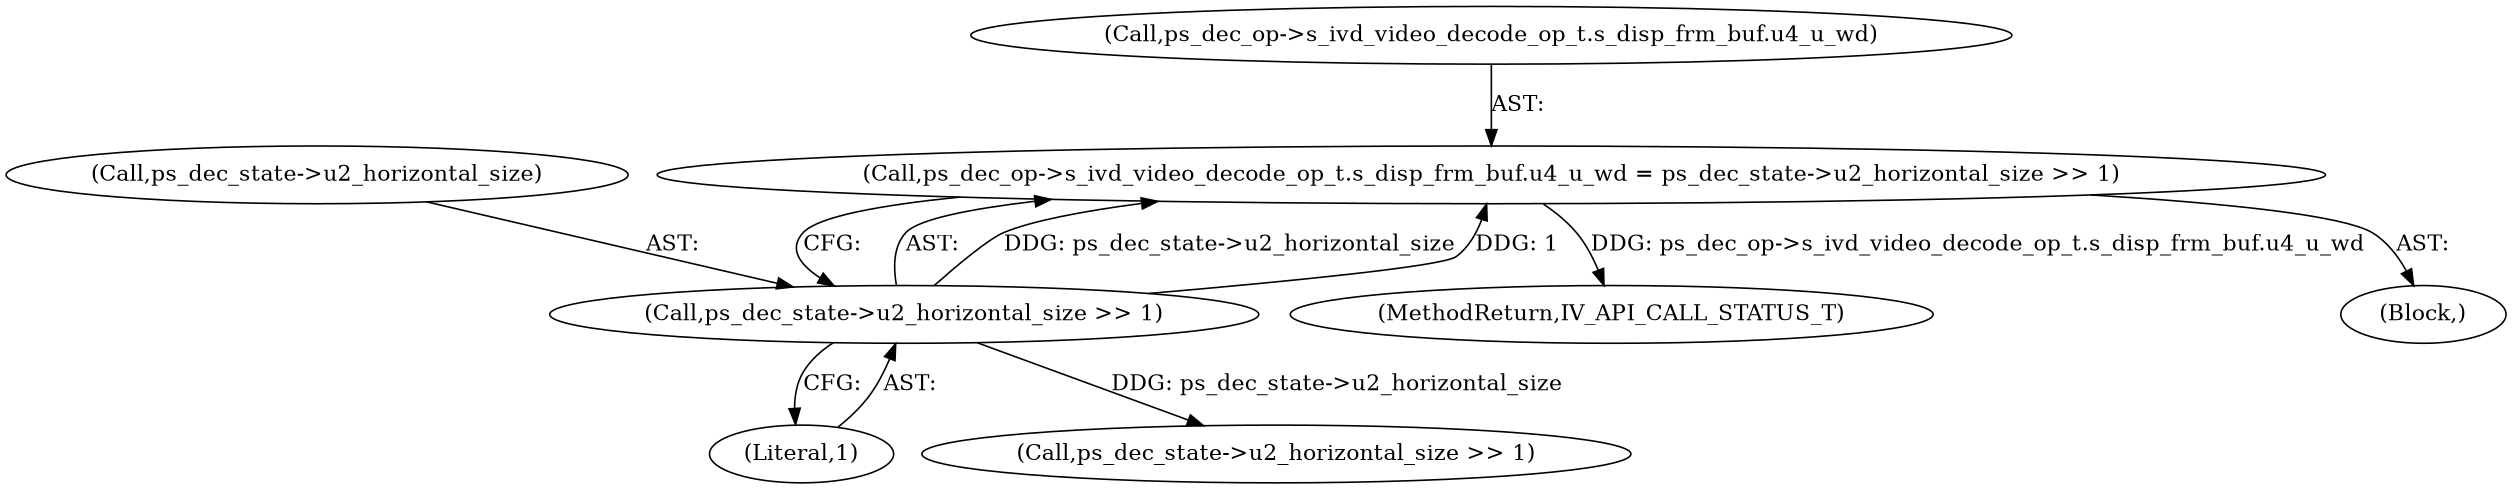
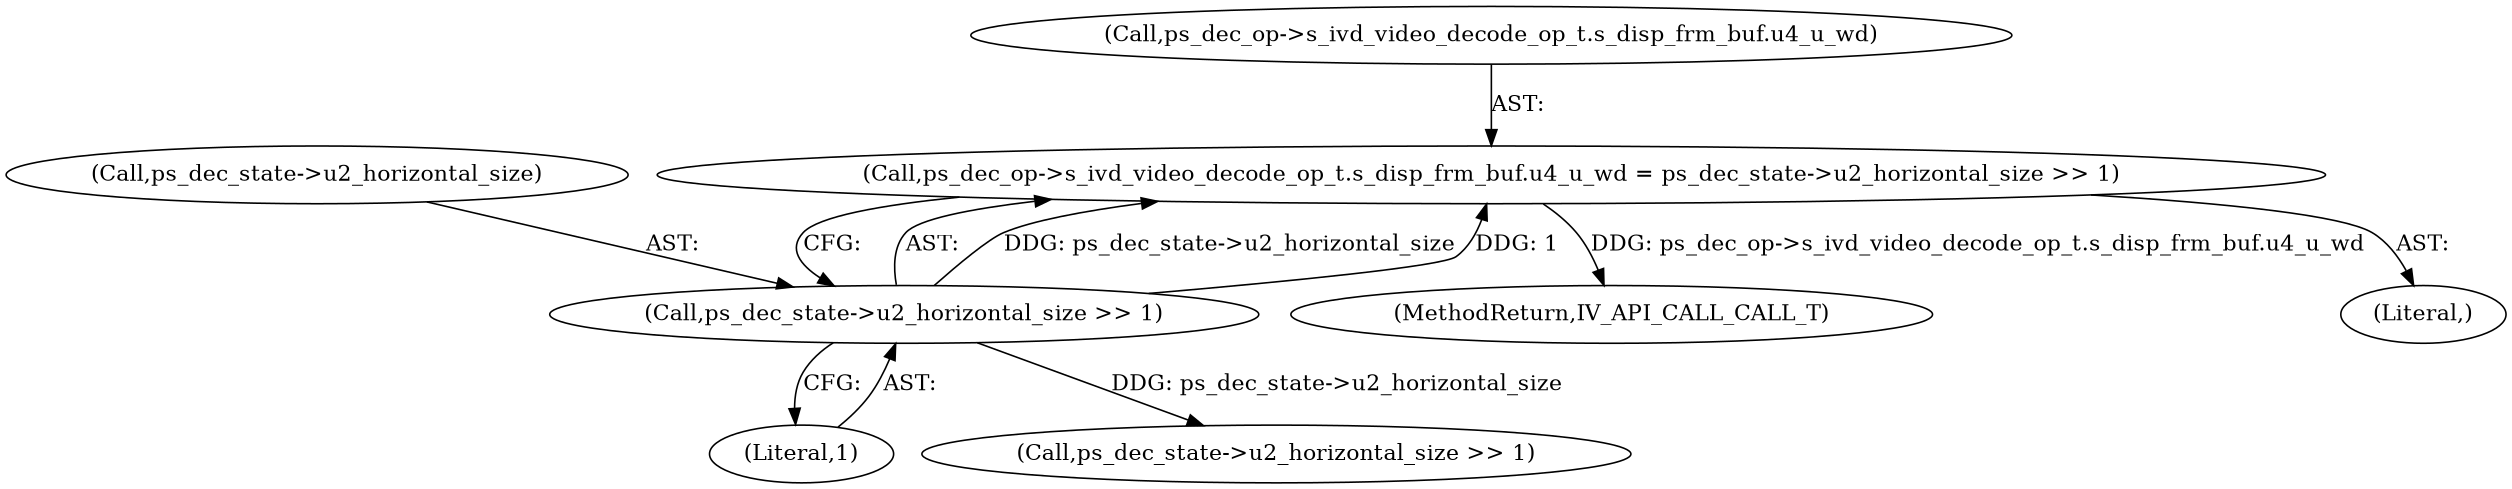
(1612, 314) -> (1612, 314)
(2423, 314) -> (2423, 314)
